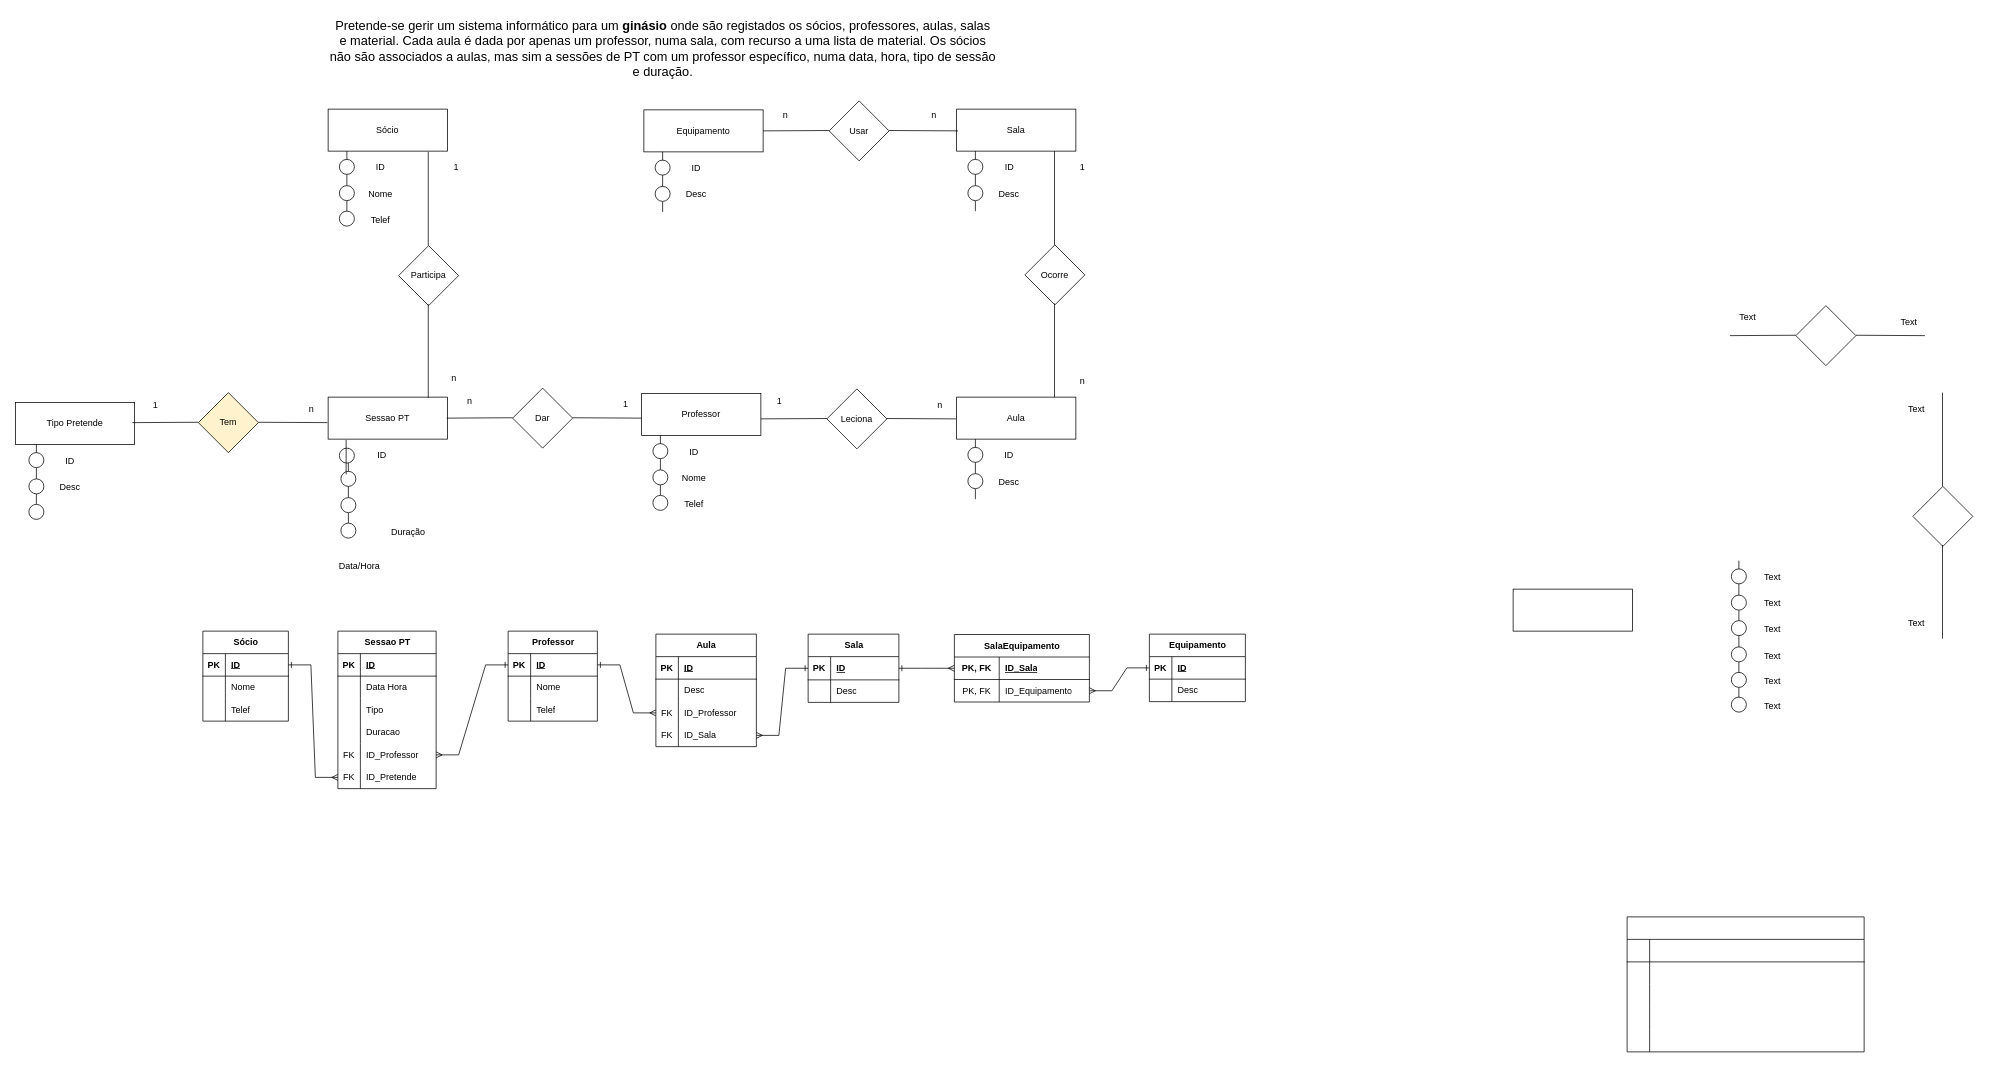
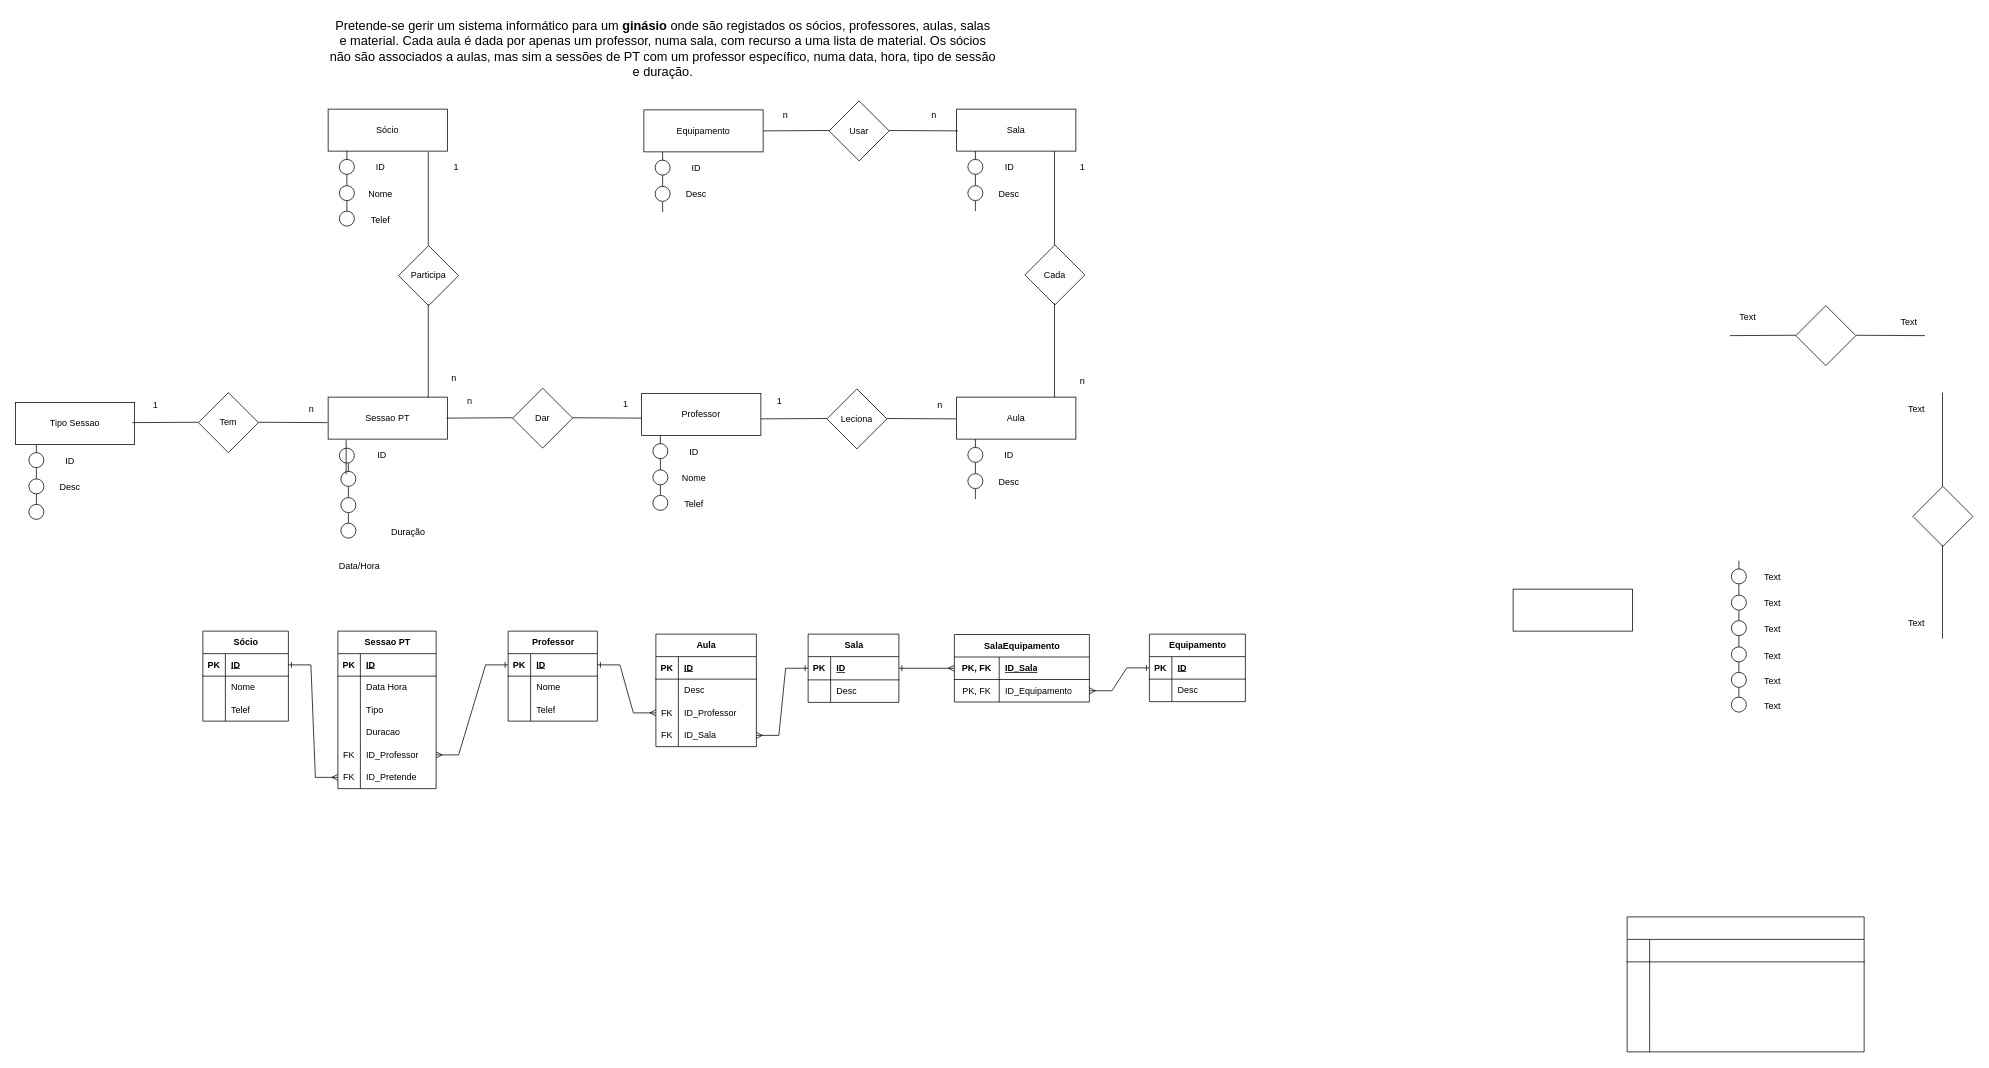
(1055, 275) -> (1055, 275)
(75, 423) -> (75, 423)
(228, 423) -> (228, 423)
